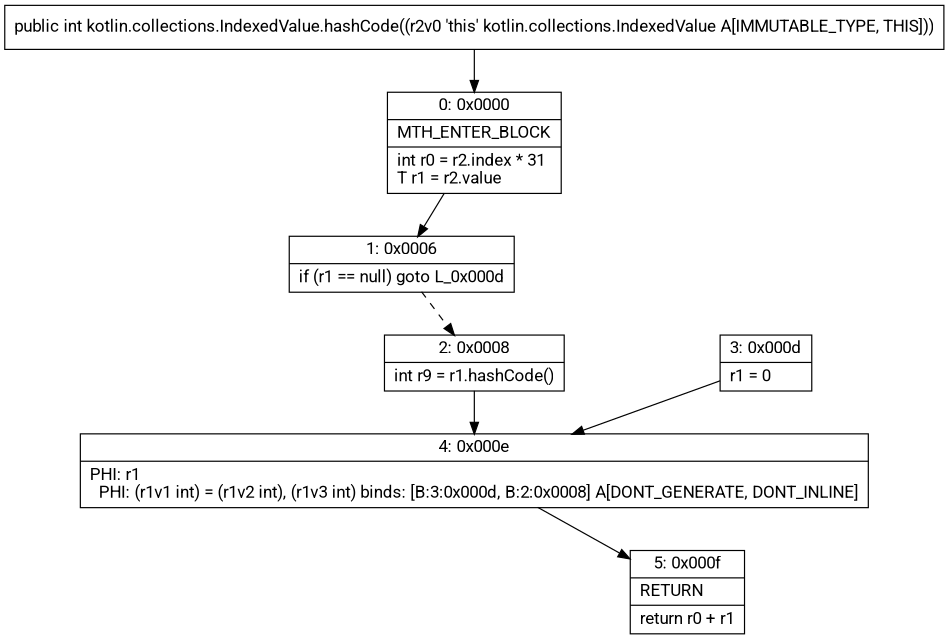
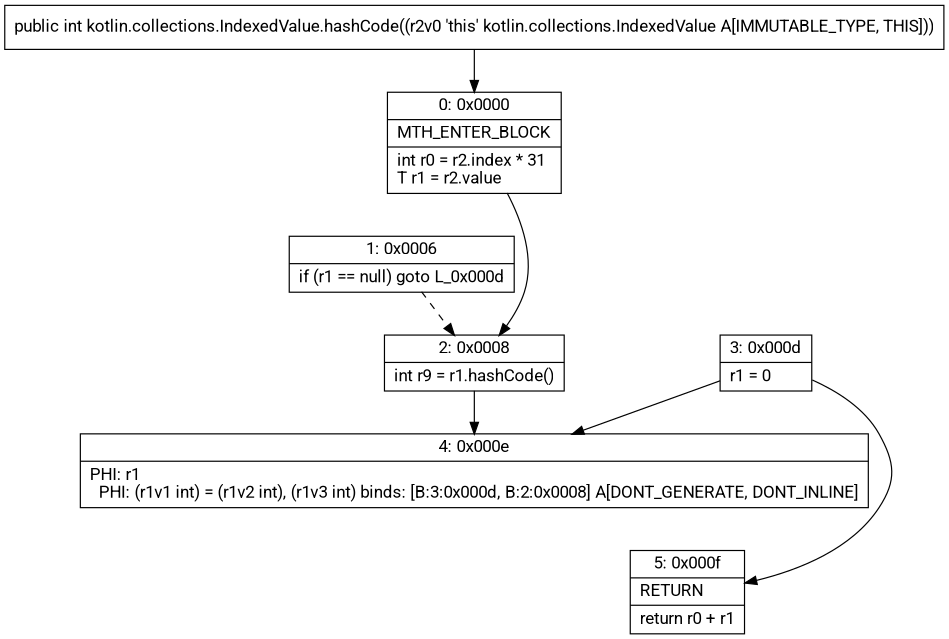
(434, 210) -> (528, 260)
(579, 530) -> (884, 499)
